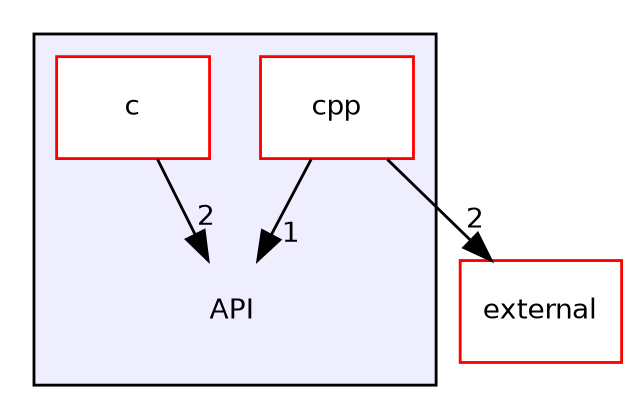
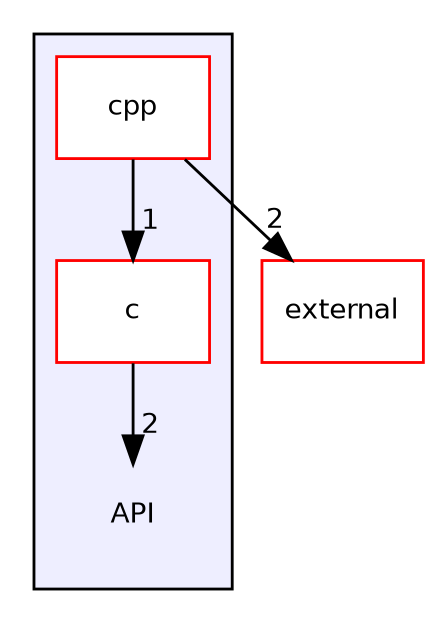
(291, 197) -> (133, 196)
